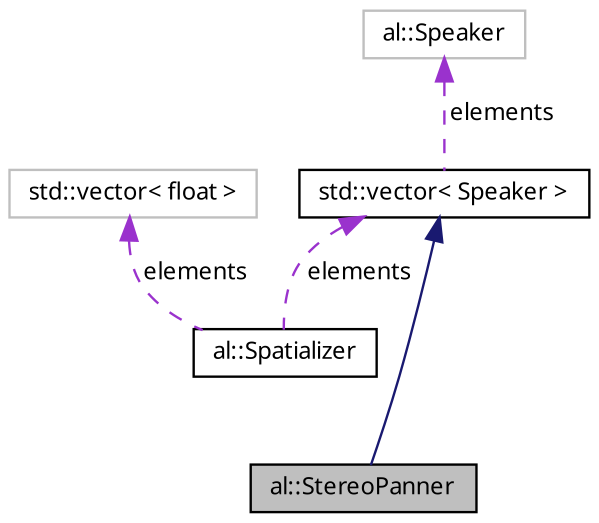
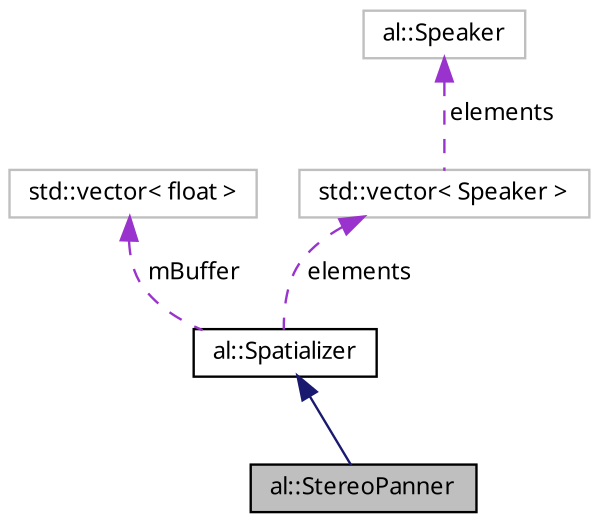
(444, 194) -> (444, 194)
(192, 273) -> (192, 273)
(406, 354) -> (331, 431)
